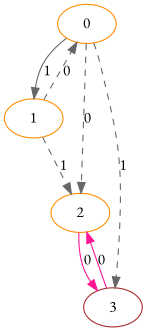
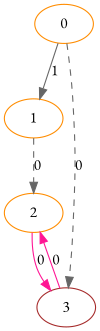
(58, 76) -> none
(84, 113) -> none
(64, 166) -> (37, 166)
(123, 166) -> (79, 166)
